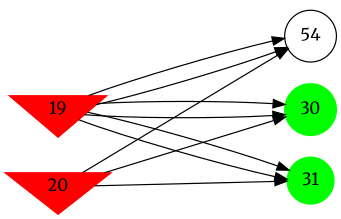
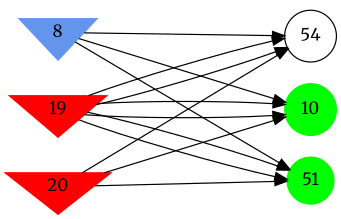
none -> (58, 33)
(311, 110) -> (311, 110)
(311, 181) -> (311, 181)
